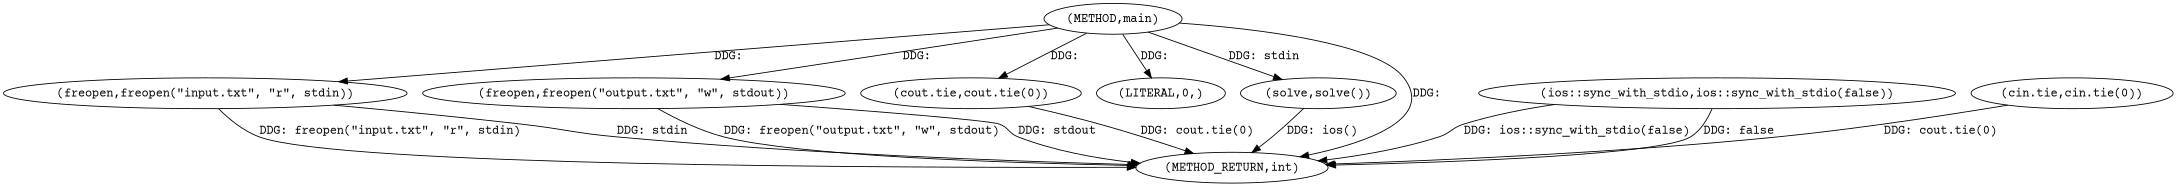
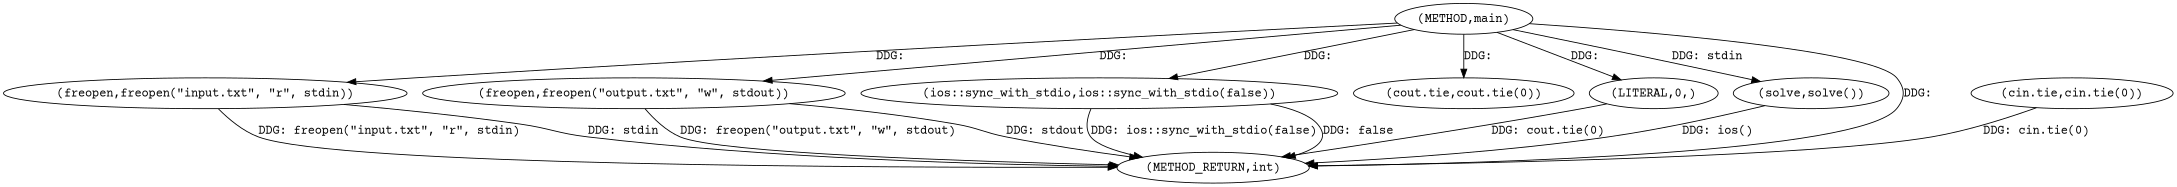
none -> (1296, 53)
(1108, 126) -> (1449, 131)
(1941, 130) -> (2036, 130)
